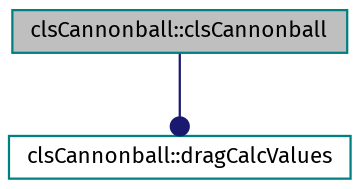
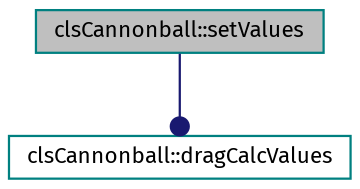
(180, 31) -> (180, 31)
